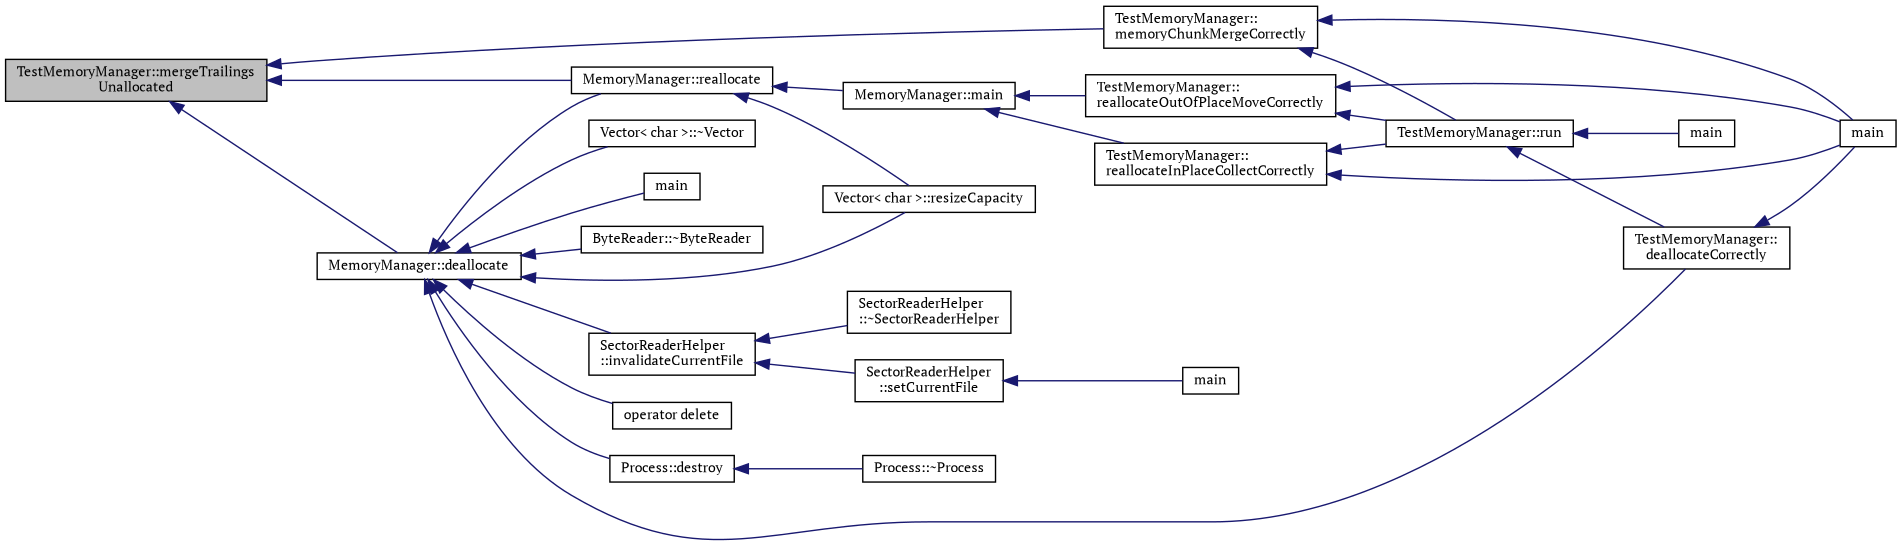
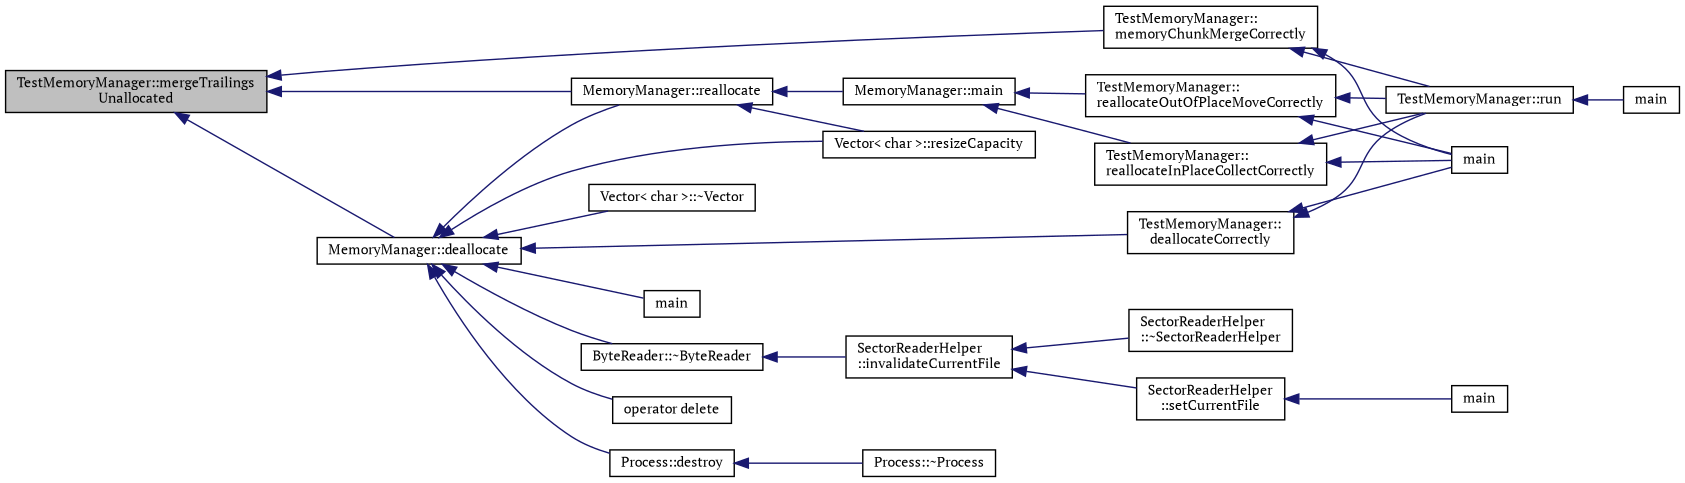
(1592, 190) -> (1368, 153)
(541, 309) -> (811, 357)
